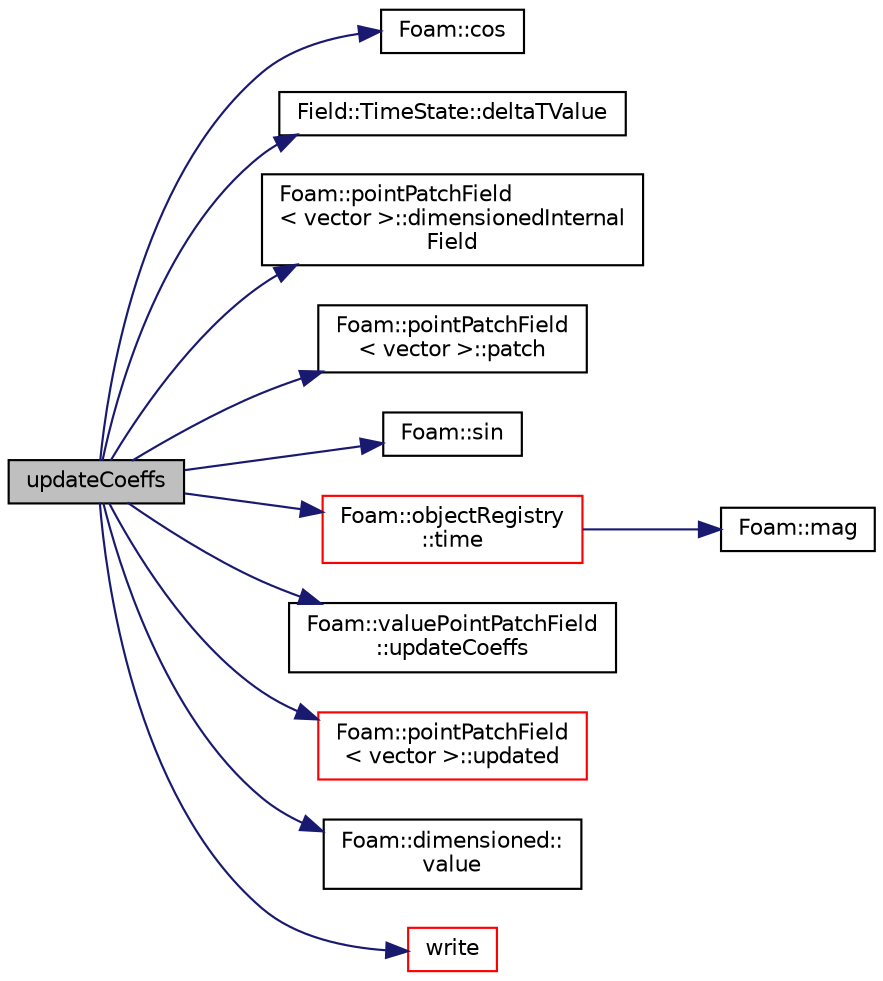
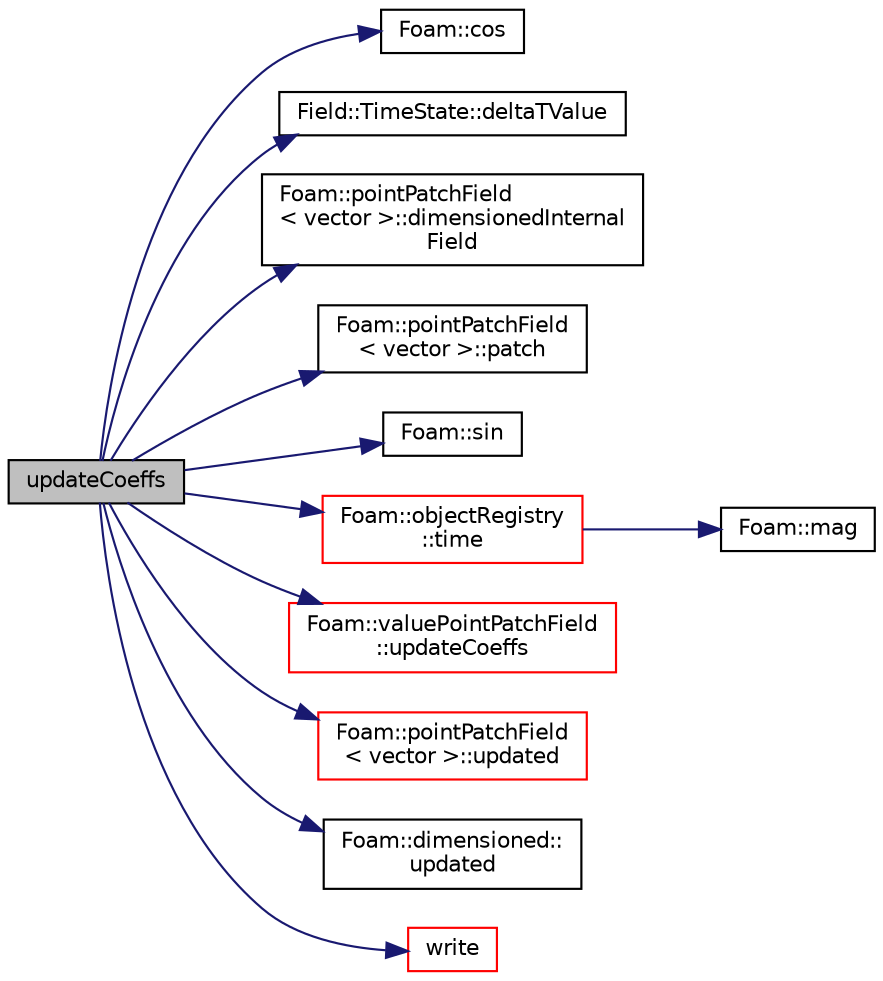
(453, 638) -> (453, 638)
(453, 854) -> (453, 854)
